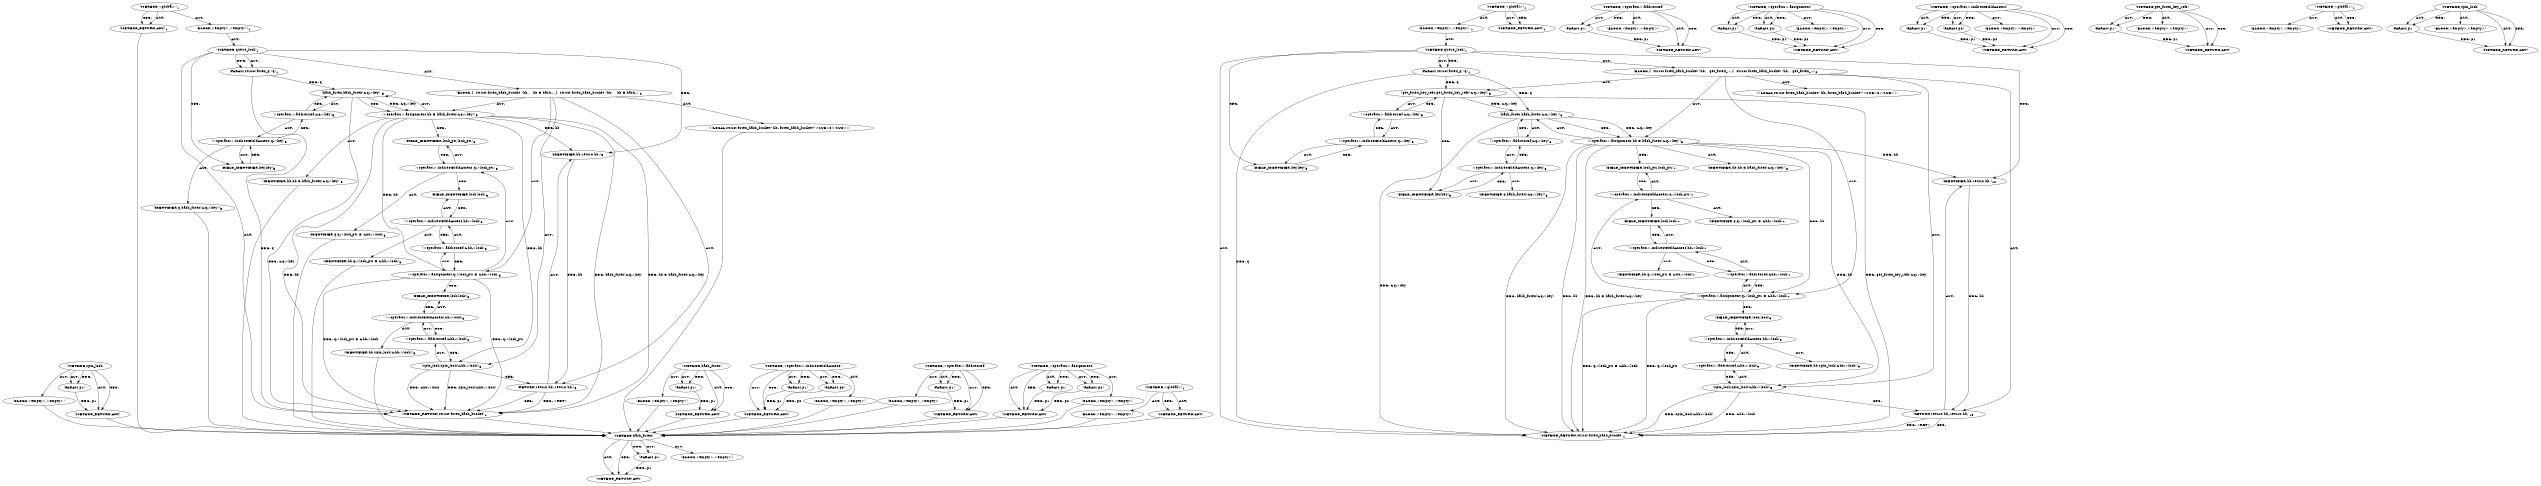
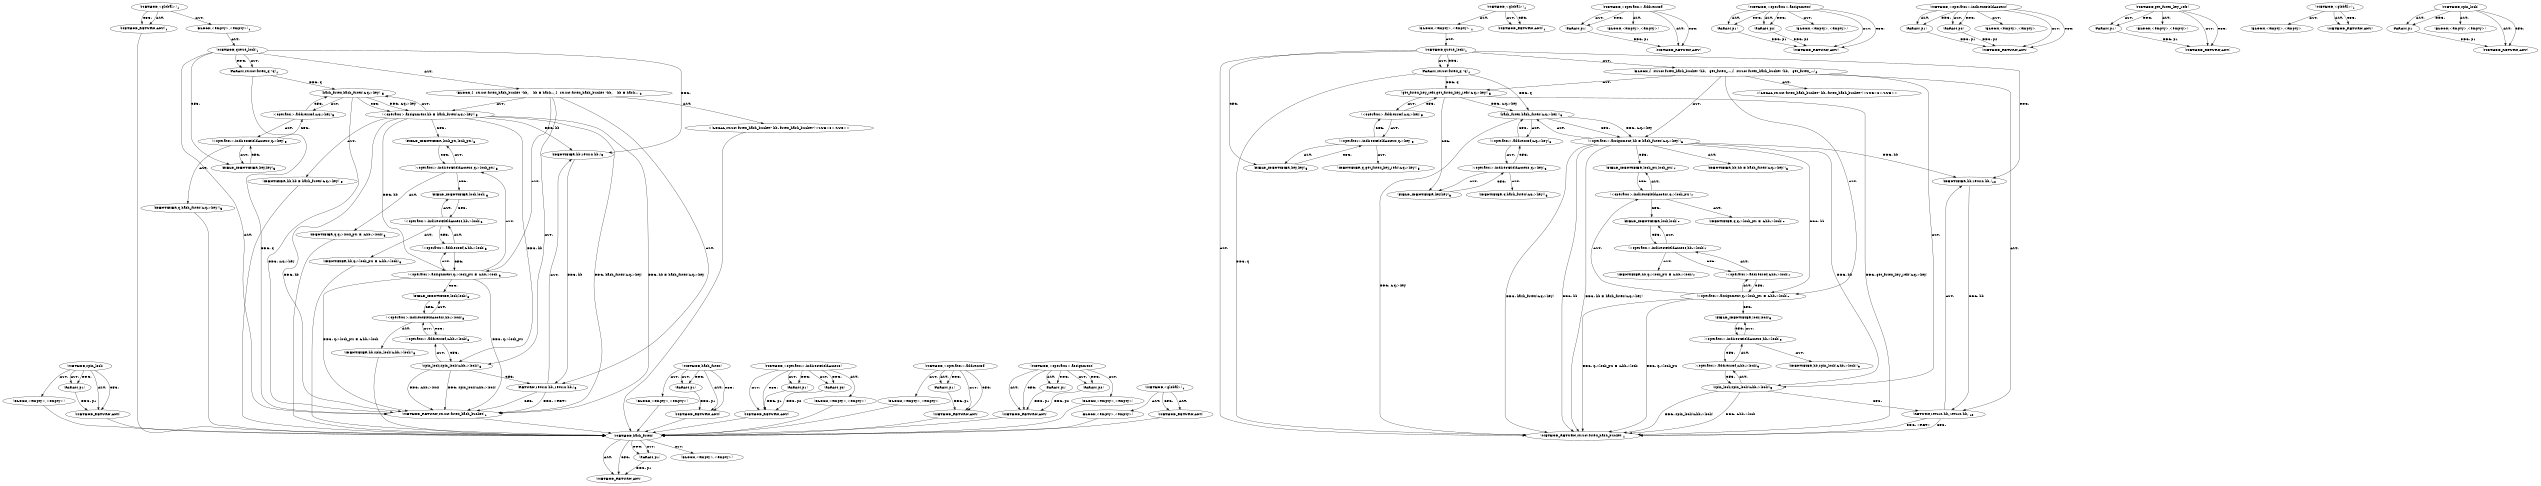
none -> (1379, 168)
